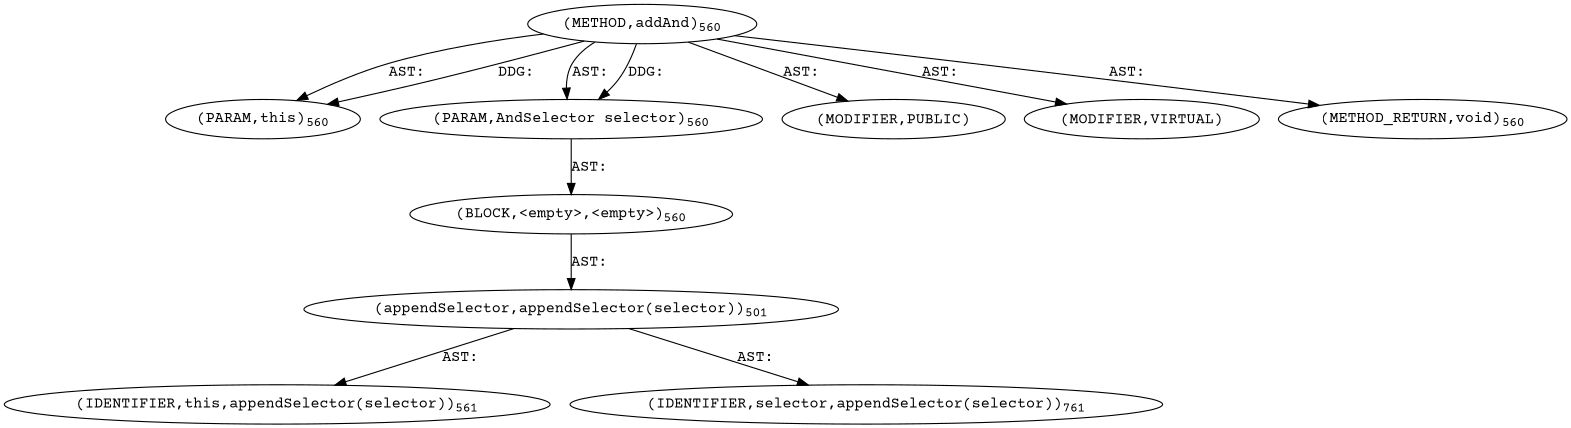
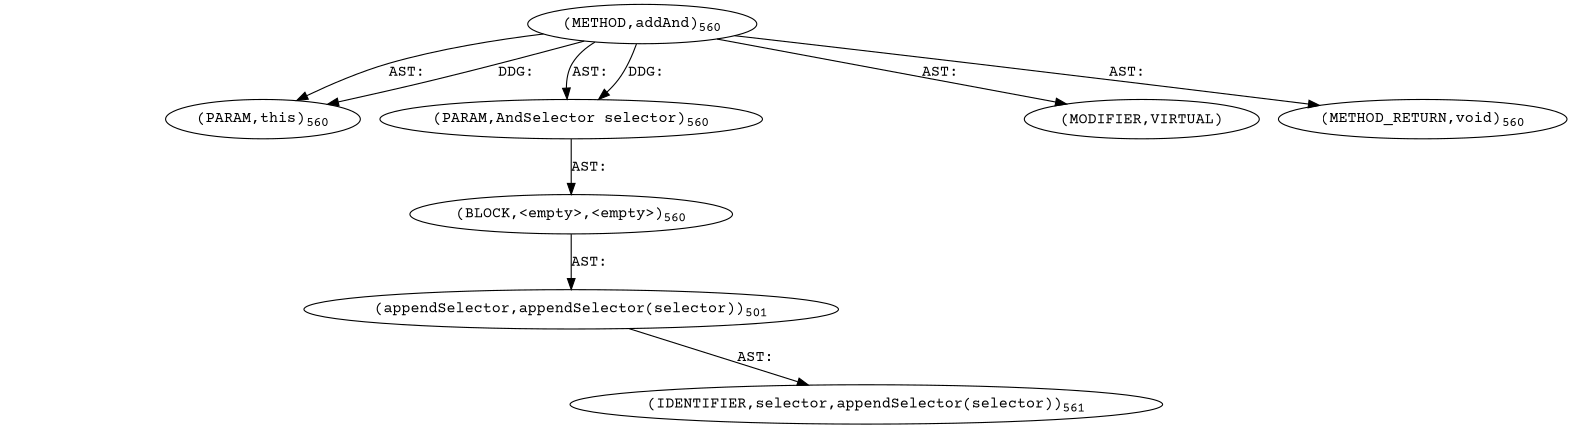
(894, 119) -> none
(1074, 403) -> (1074, 403)
(277, 404) -> none
